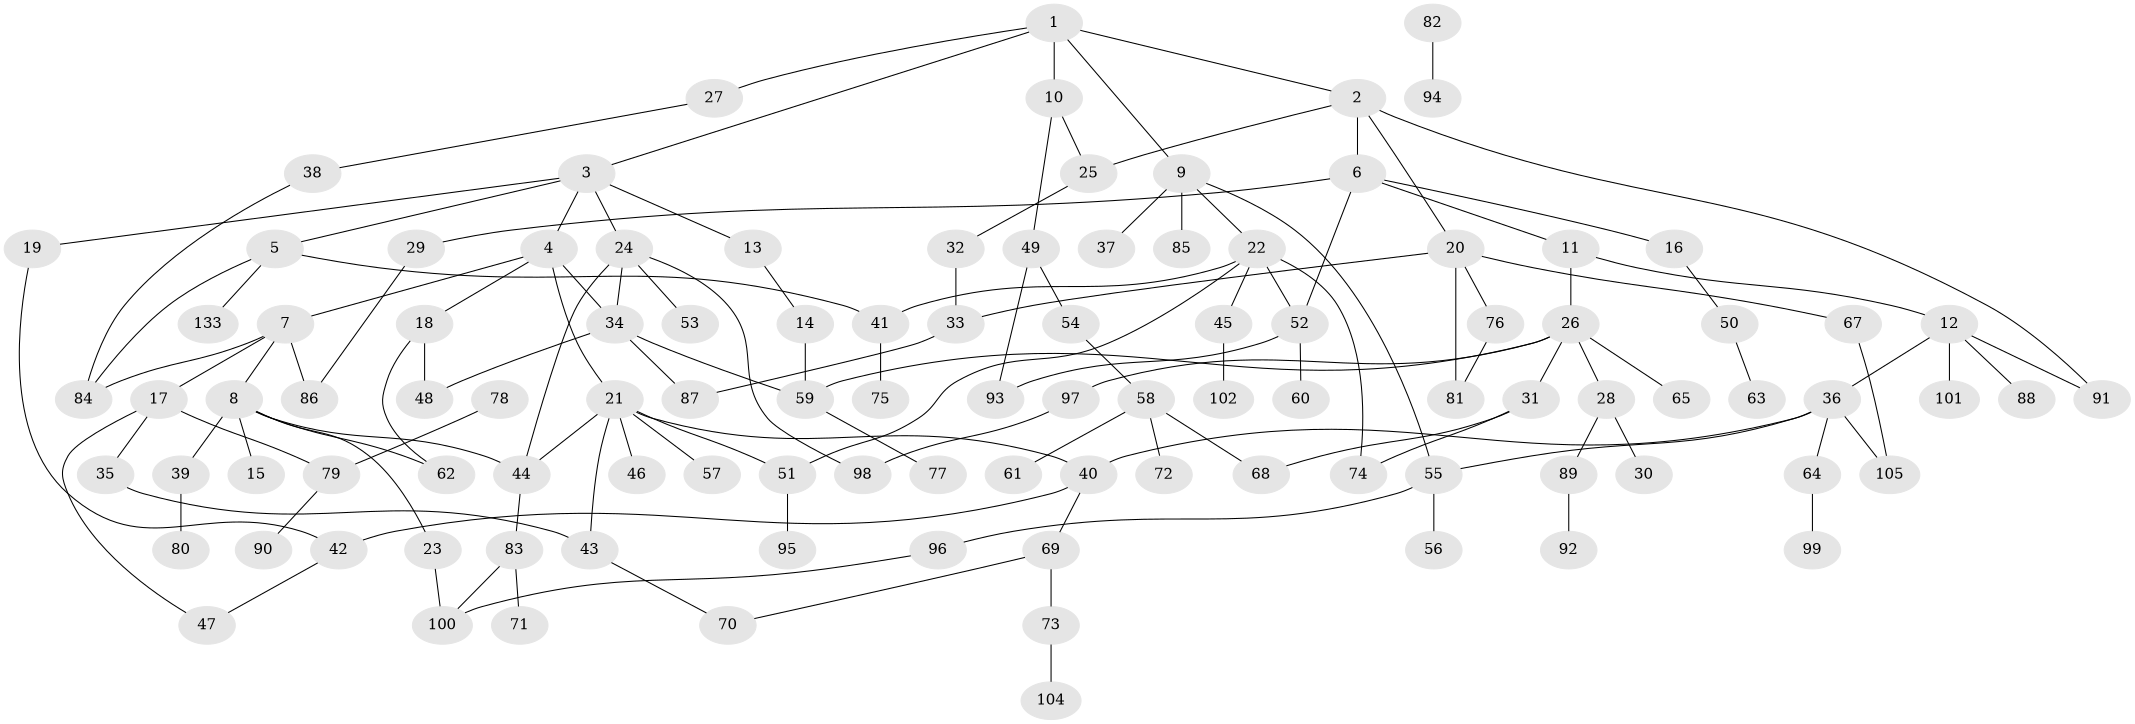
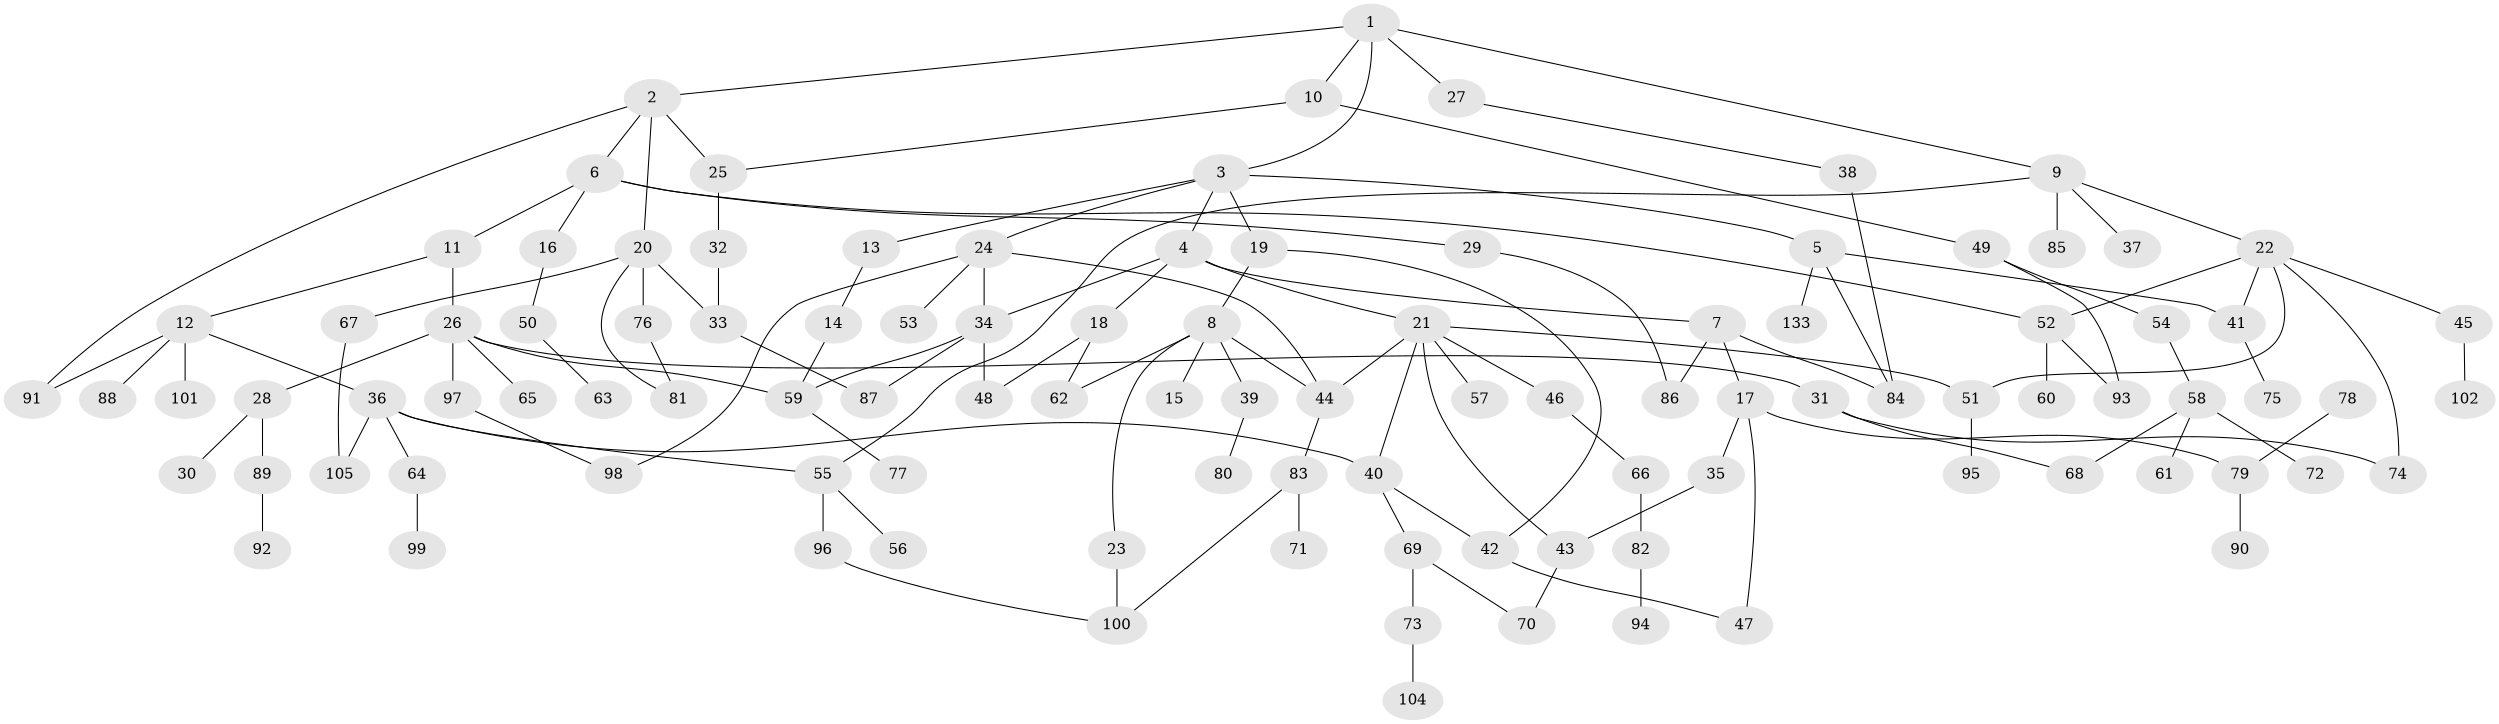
(260, 362) -> (1236, 287)
none -> (1641, 475)
